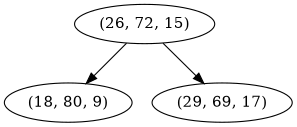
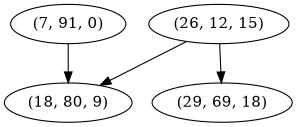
none -> (68, 24)
(145, 24) -> (219, 24)
(222, 103) -> (222, 103)
